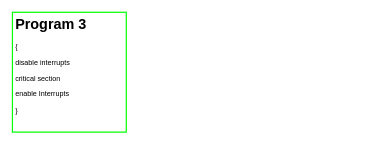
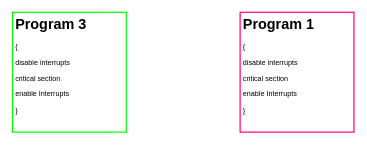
none -> (297, 72)
